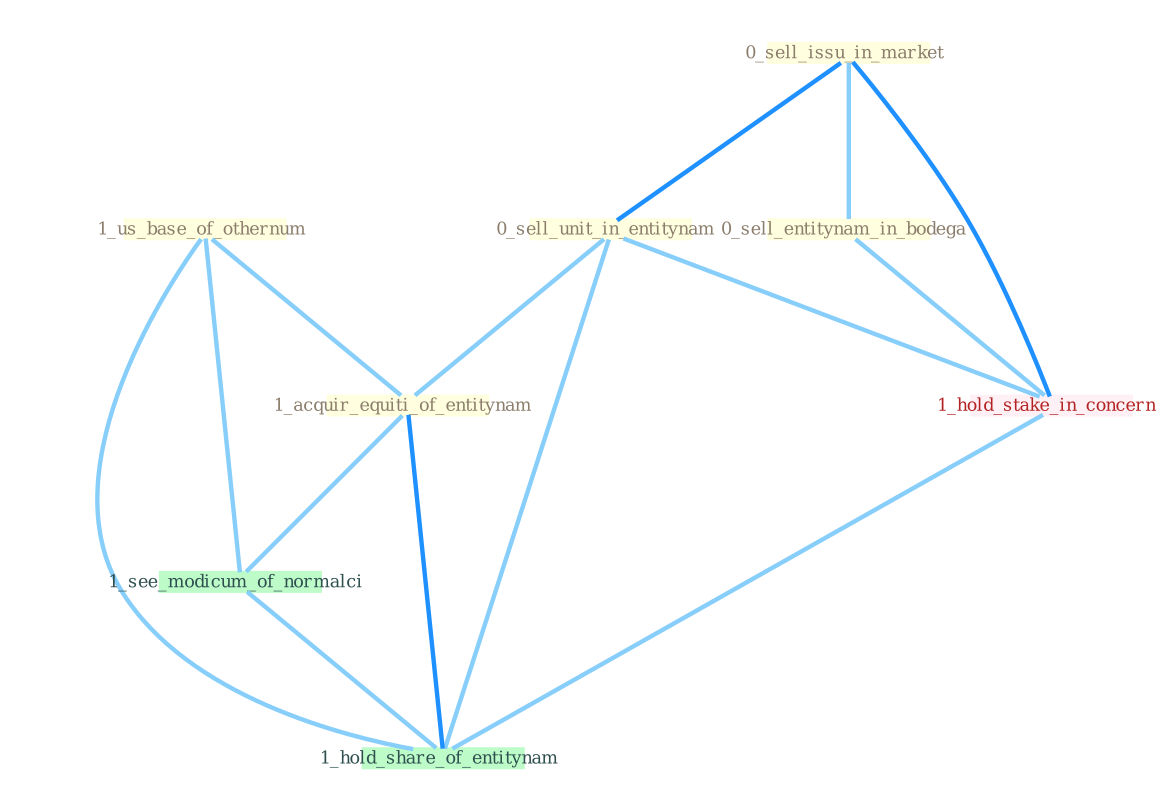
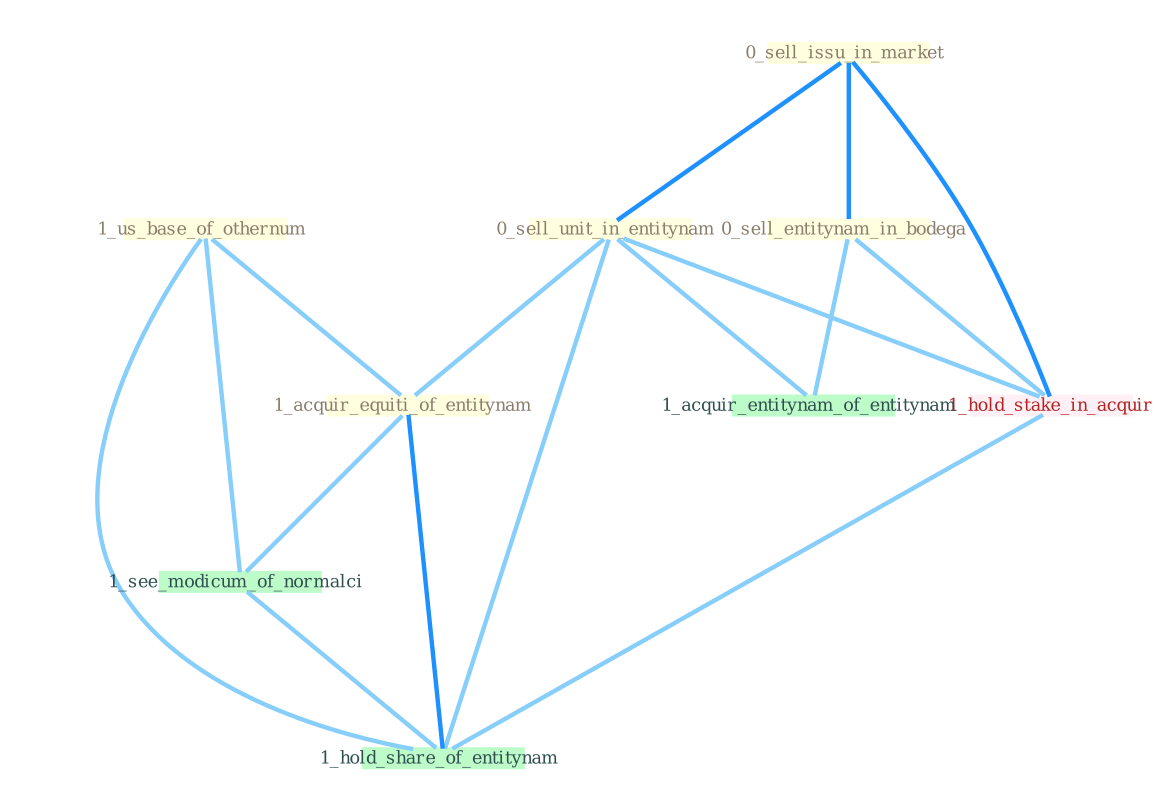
(849, 141) -> (849, 141)
none -> (814, 406)
(1052, 406) -> (1052, 406)
